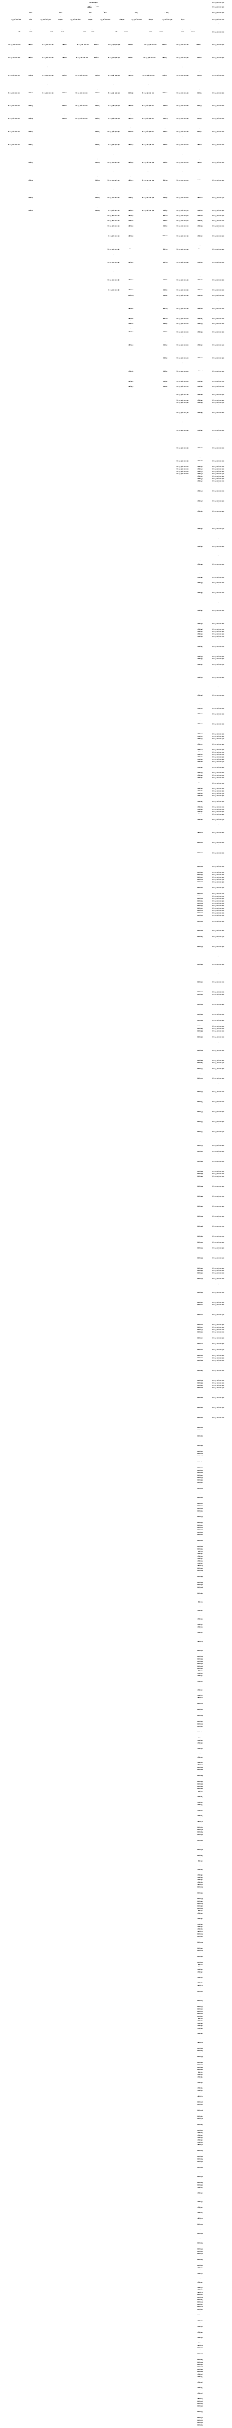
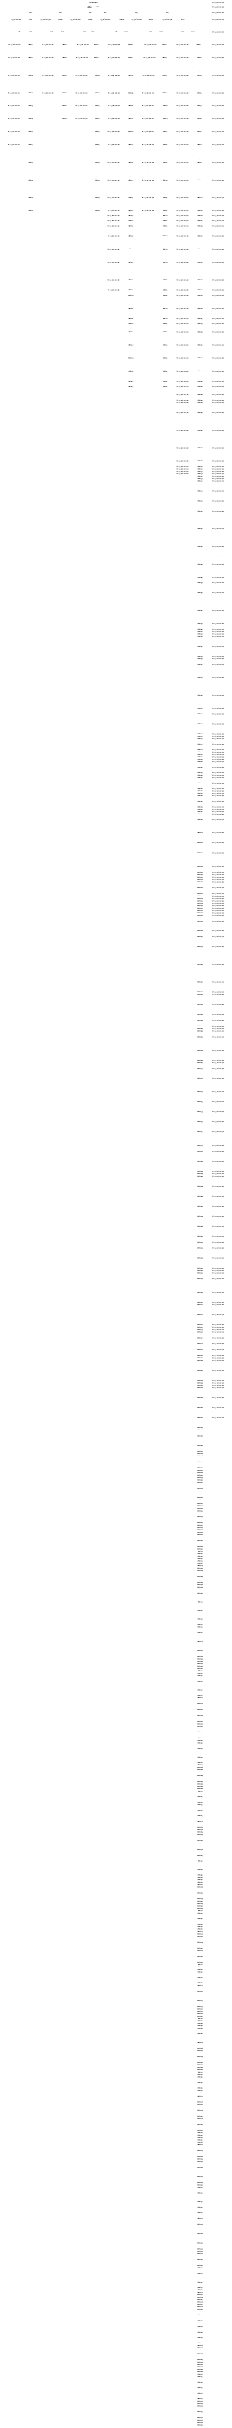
none -> (131, 358)
